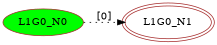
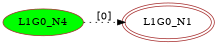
(43, 22) -> (43, 22)
